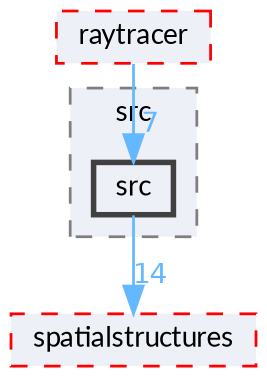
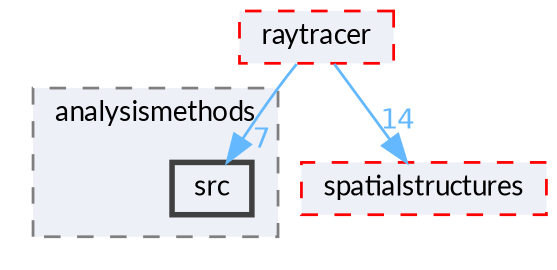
(134, 114) -> (156, 114)
(134, 254) -> (362, 102)
